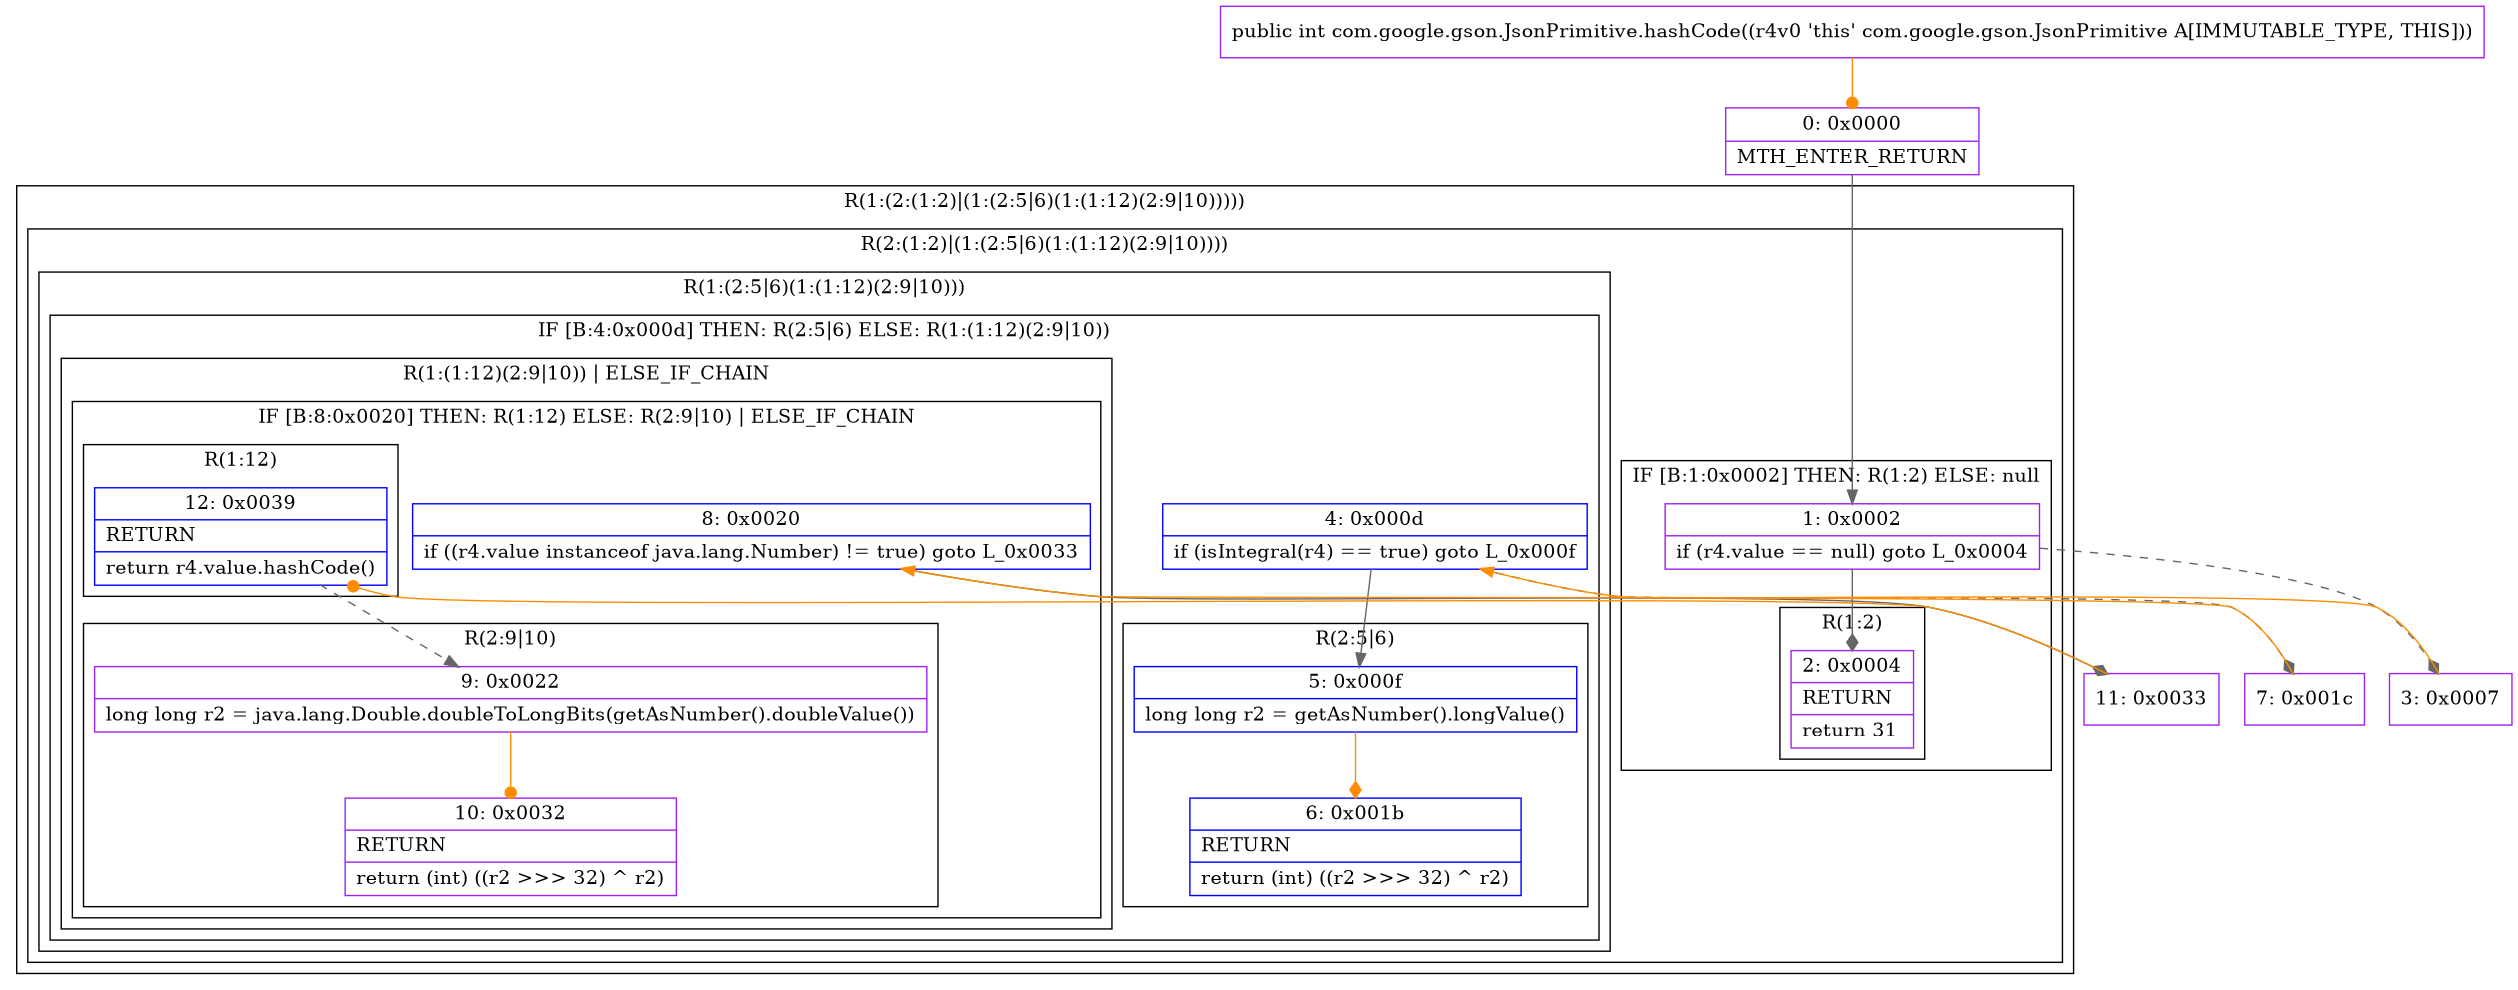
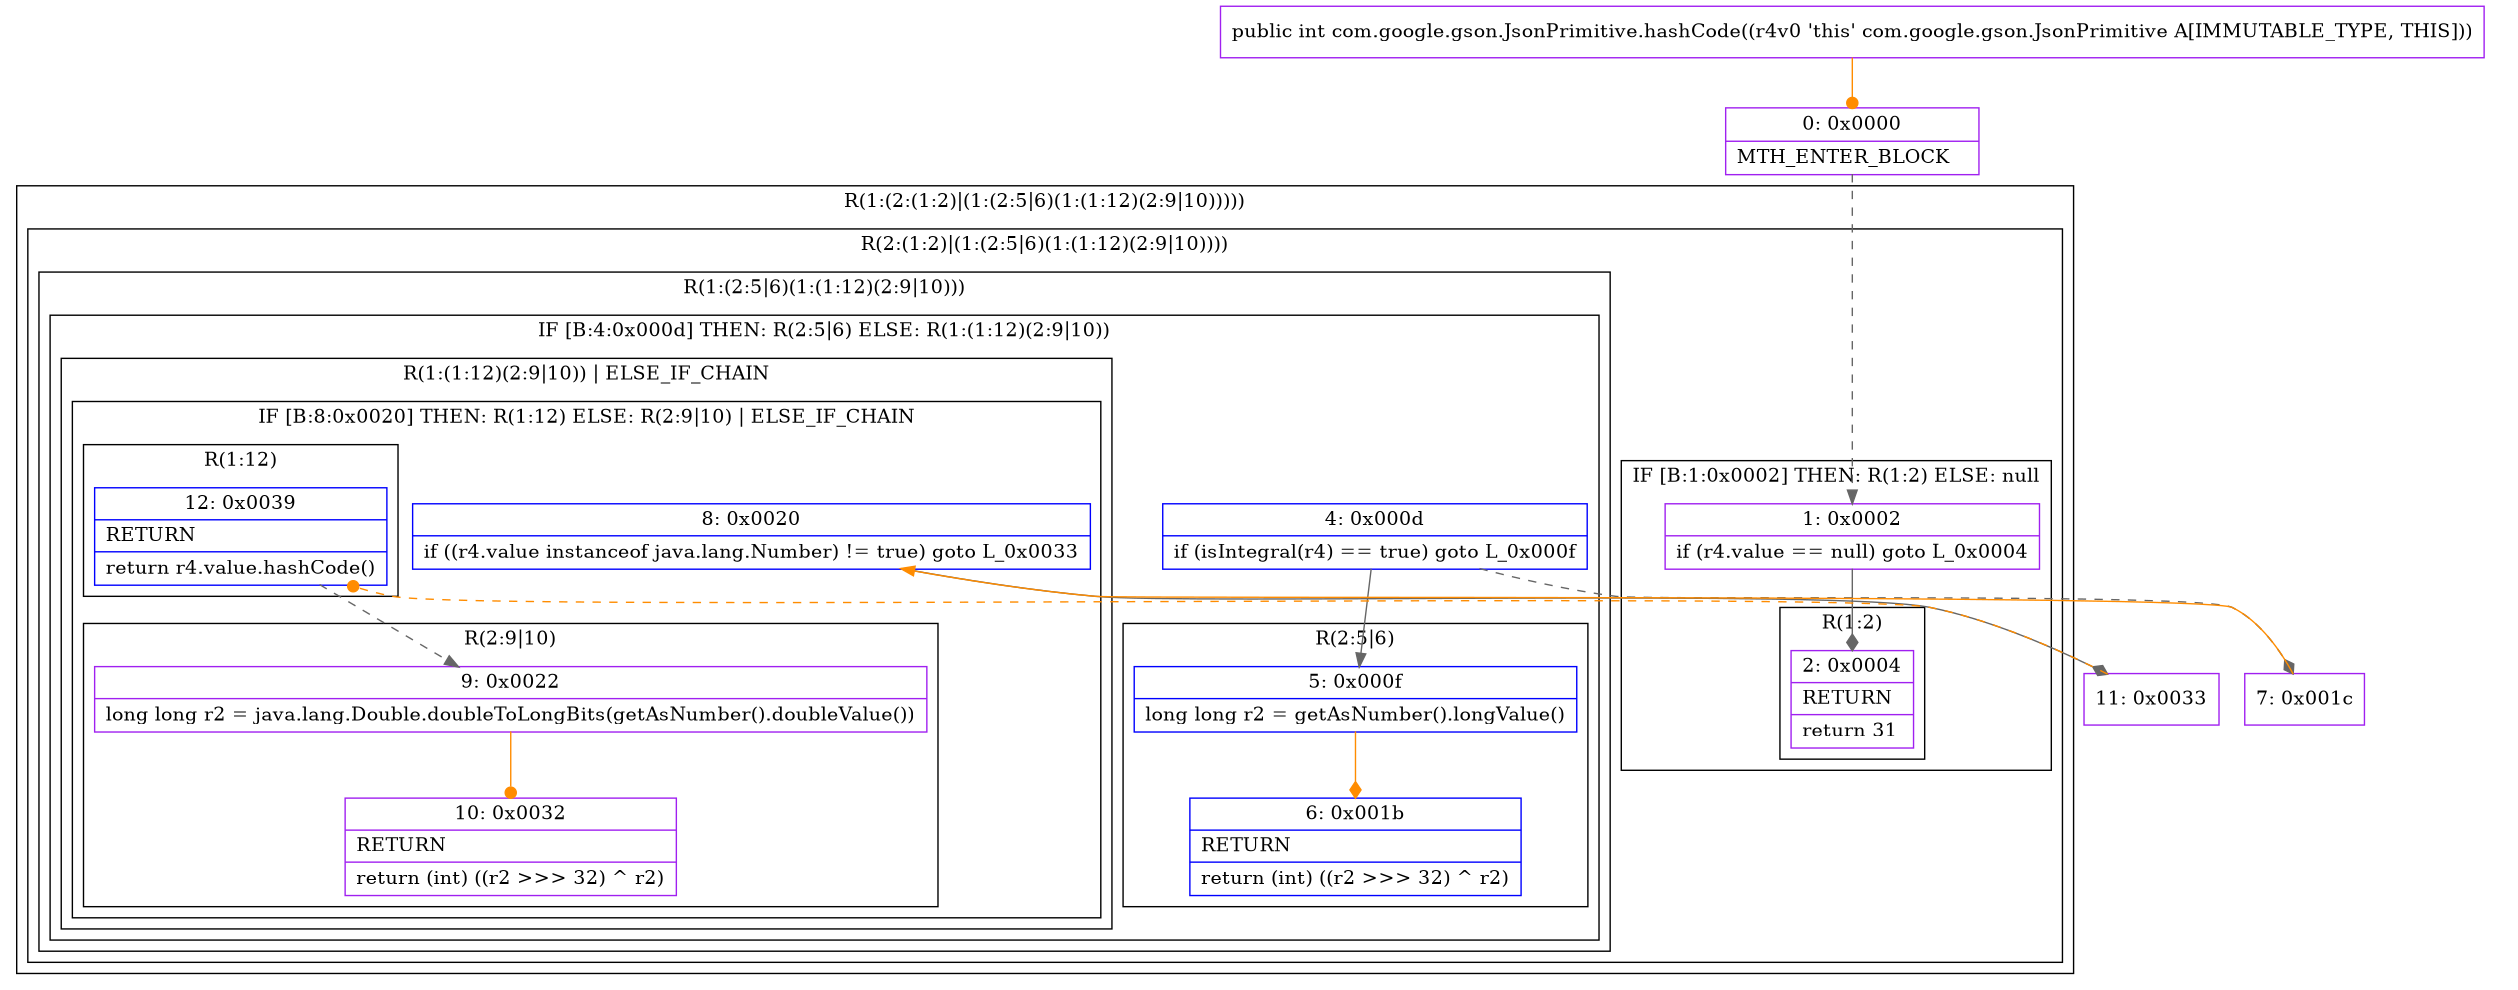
(1852, 157) -> (1844, 157)
(1852, 332) -> (1852, 332)
(1063, 602) -> (1063, 602)
(2451, 699) -> none
